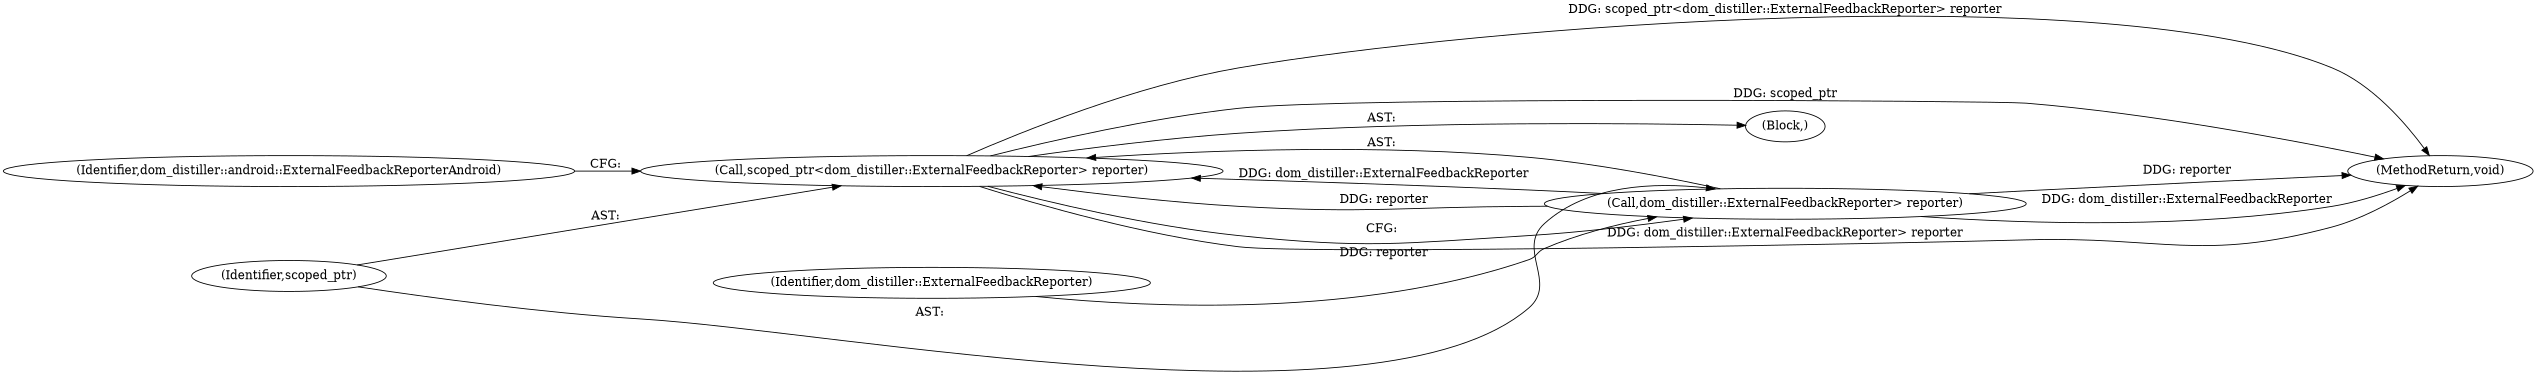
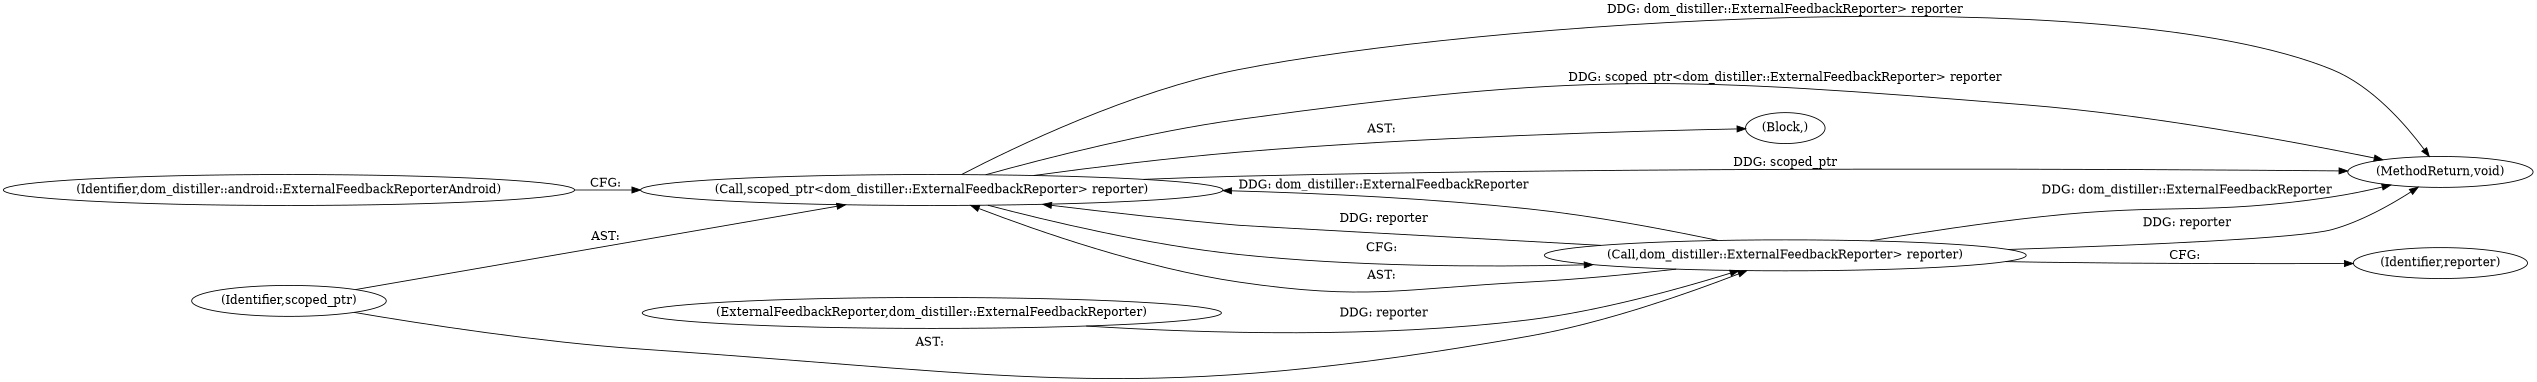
none -> (2440, 263)
(932, 283) -> (932, 313)
